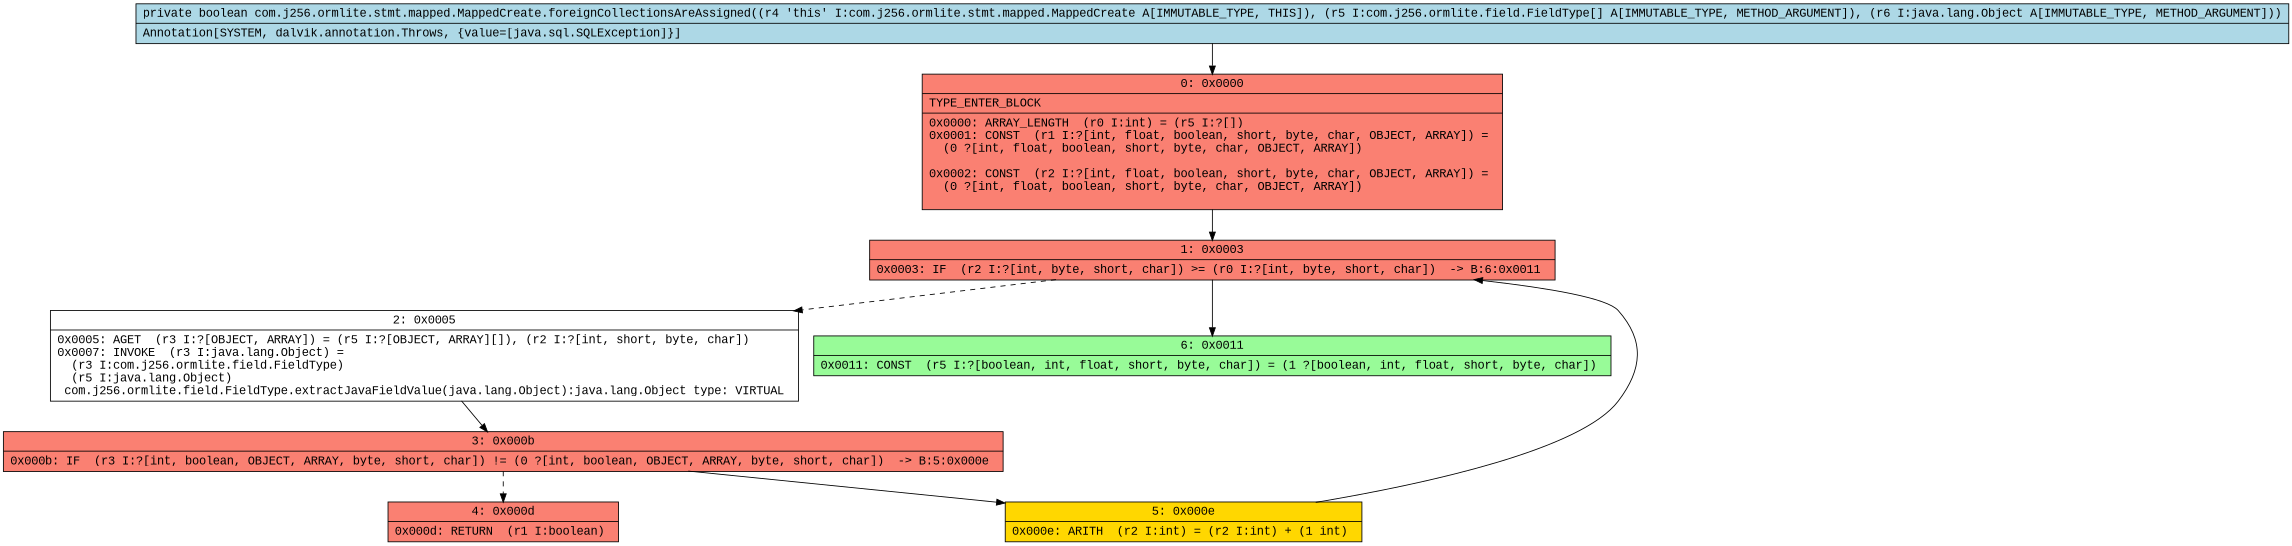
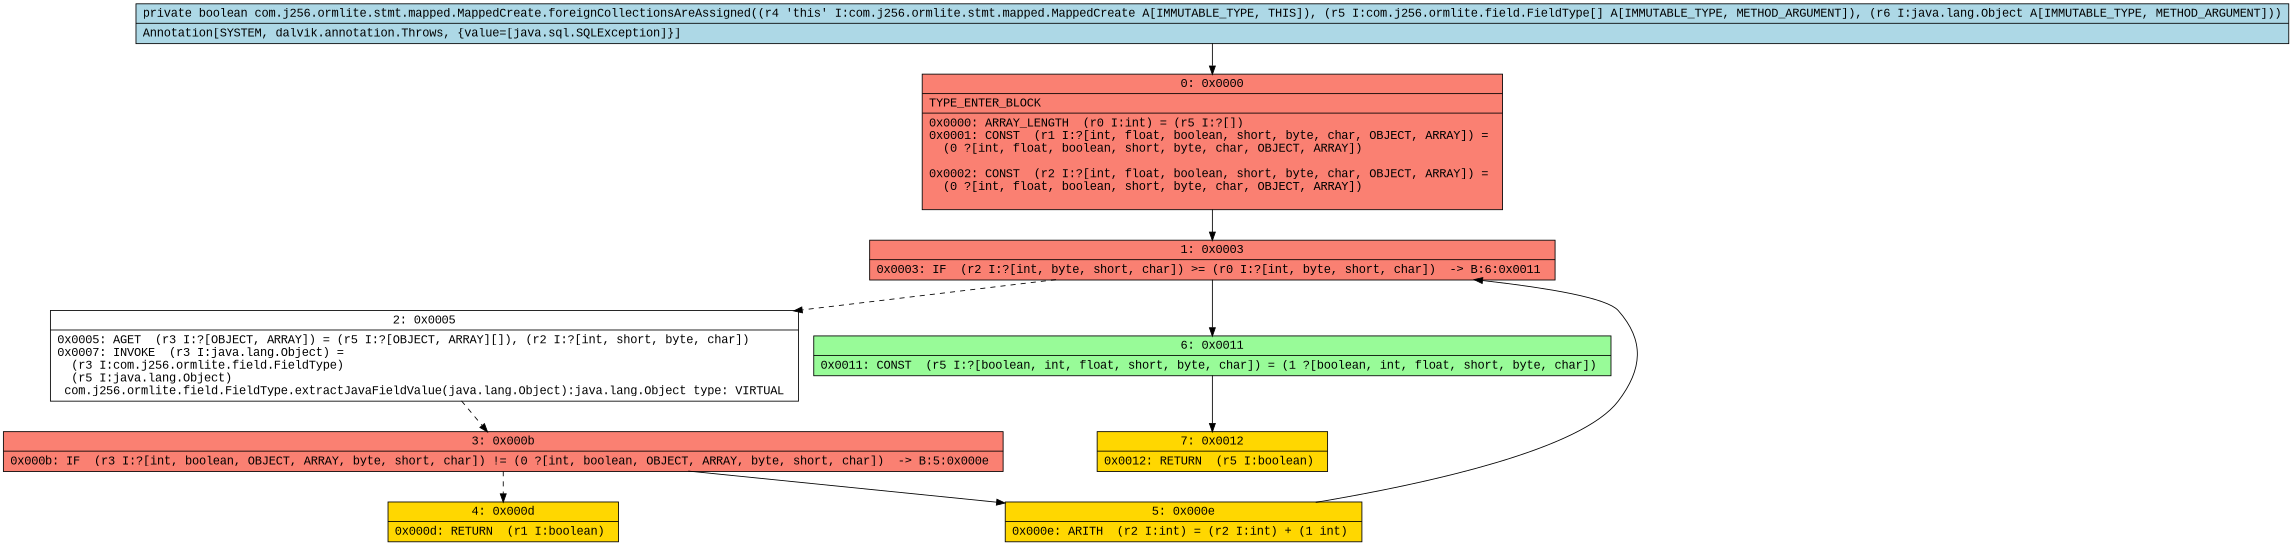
(472, 413) -> (472, 413)
none -> (1212, 452)
(503, 522) -> (503, 522)
